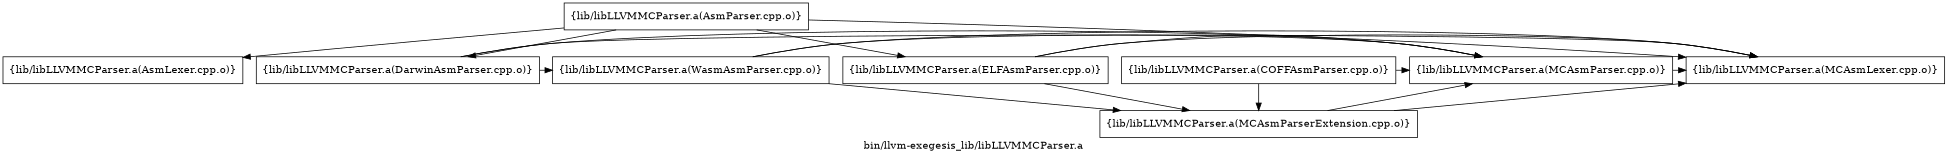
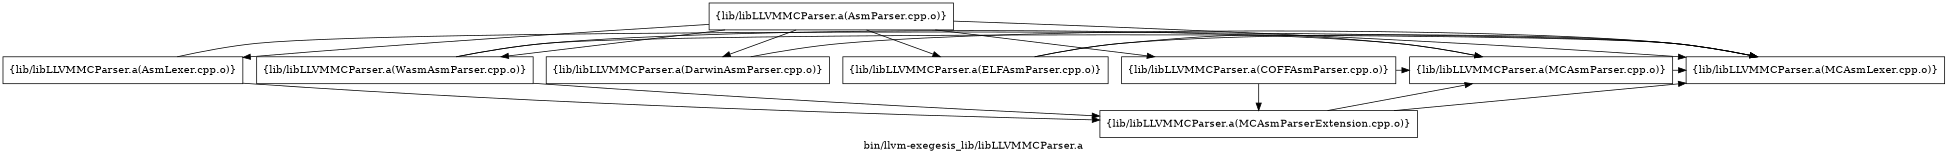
(968, 31) -> none
none -> (963, 32)
none -> (1041, 43)
(542, 70) -> (590, 46)
(1113, 96) -> (667, 106)
